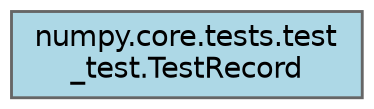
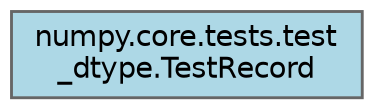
(187, 55) -> (187, 55)
